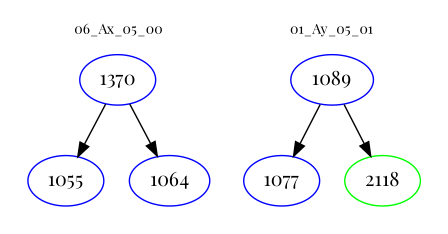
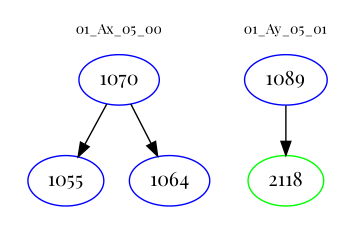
(119, 30) -> (119, 30)
(118, 80) -> (119, 80)
(282, 181) -> none
